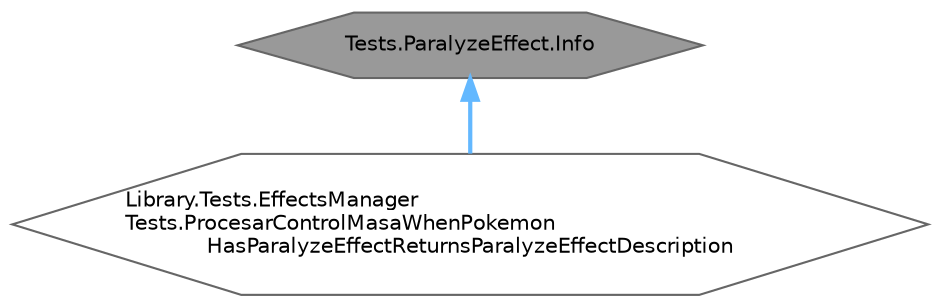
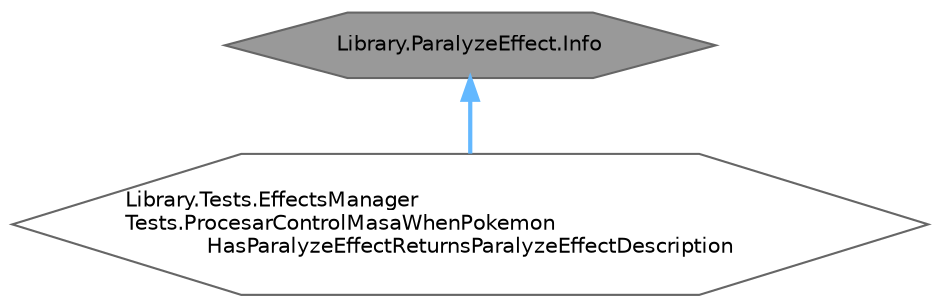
(470, 45) -> (470, 45)
